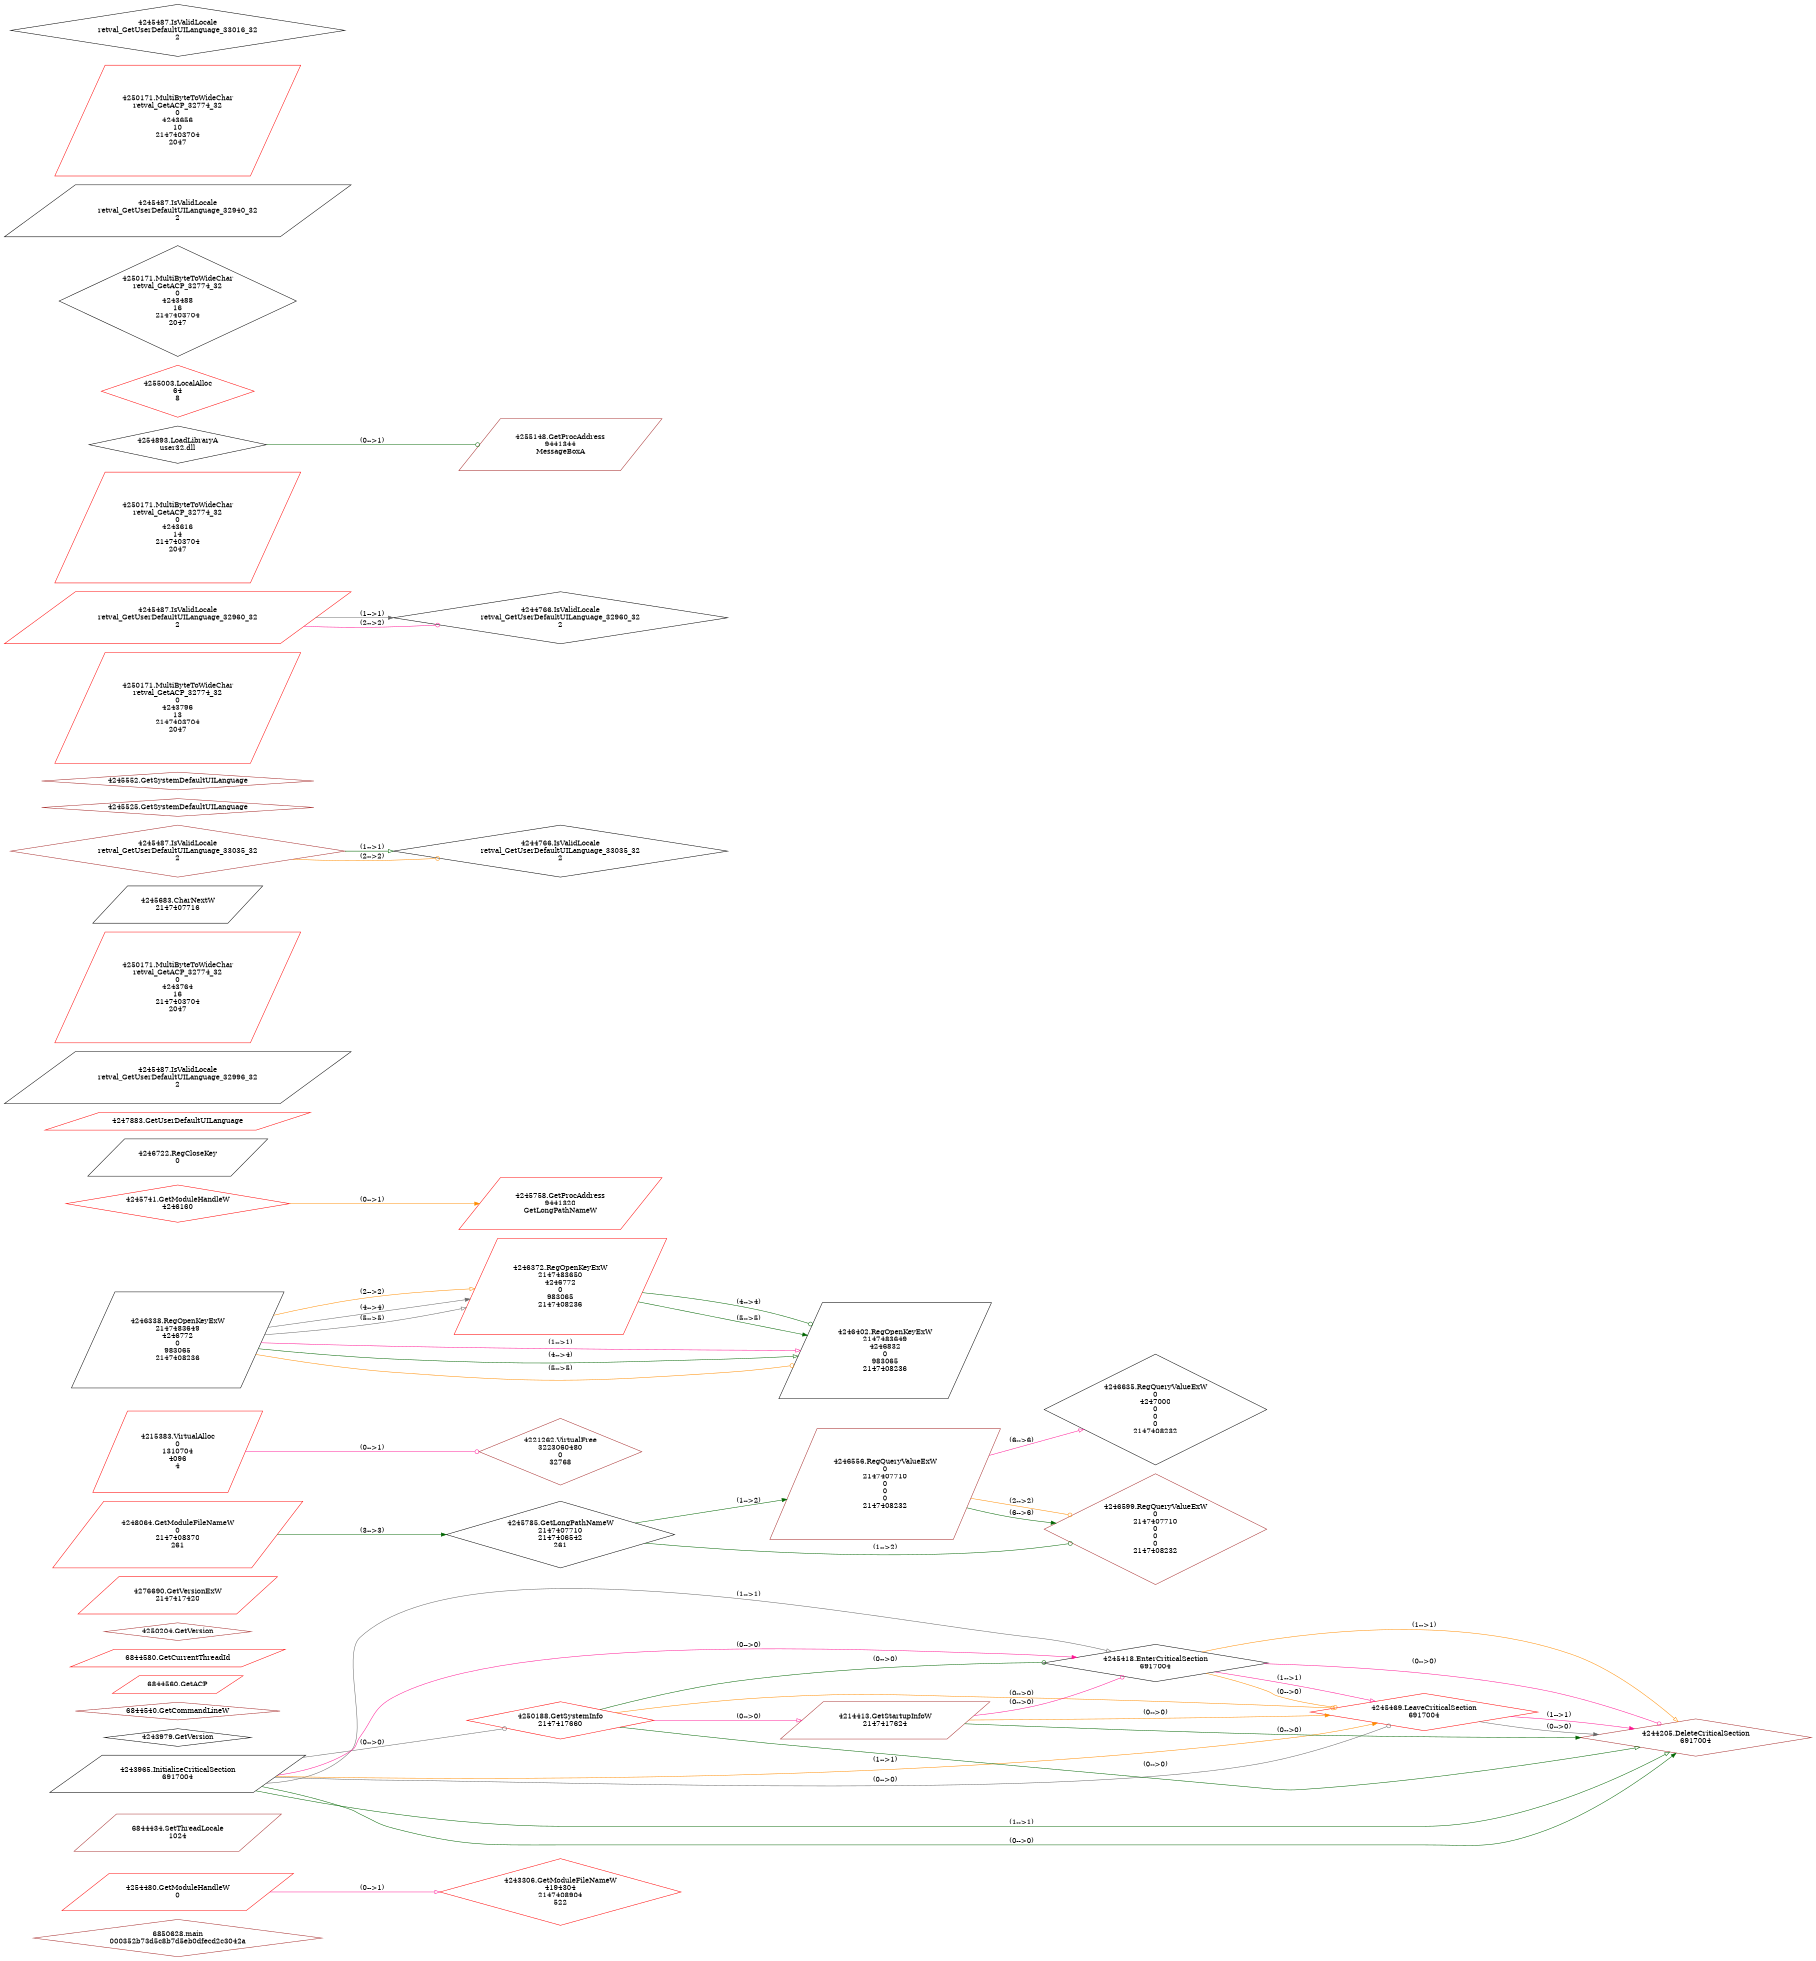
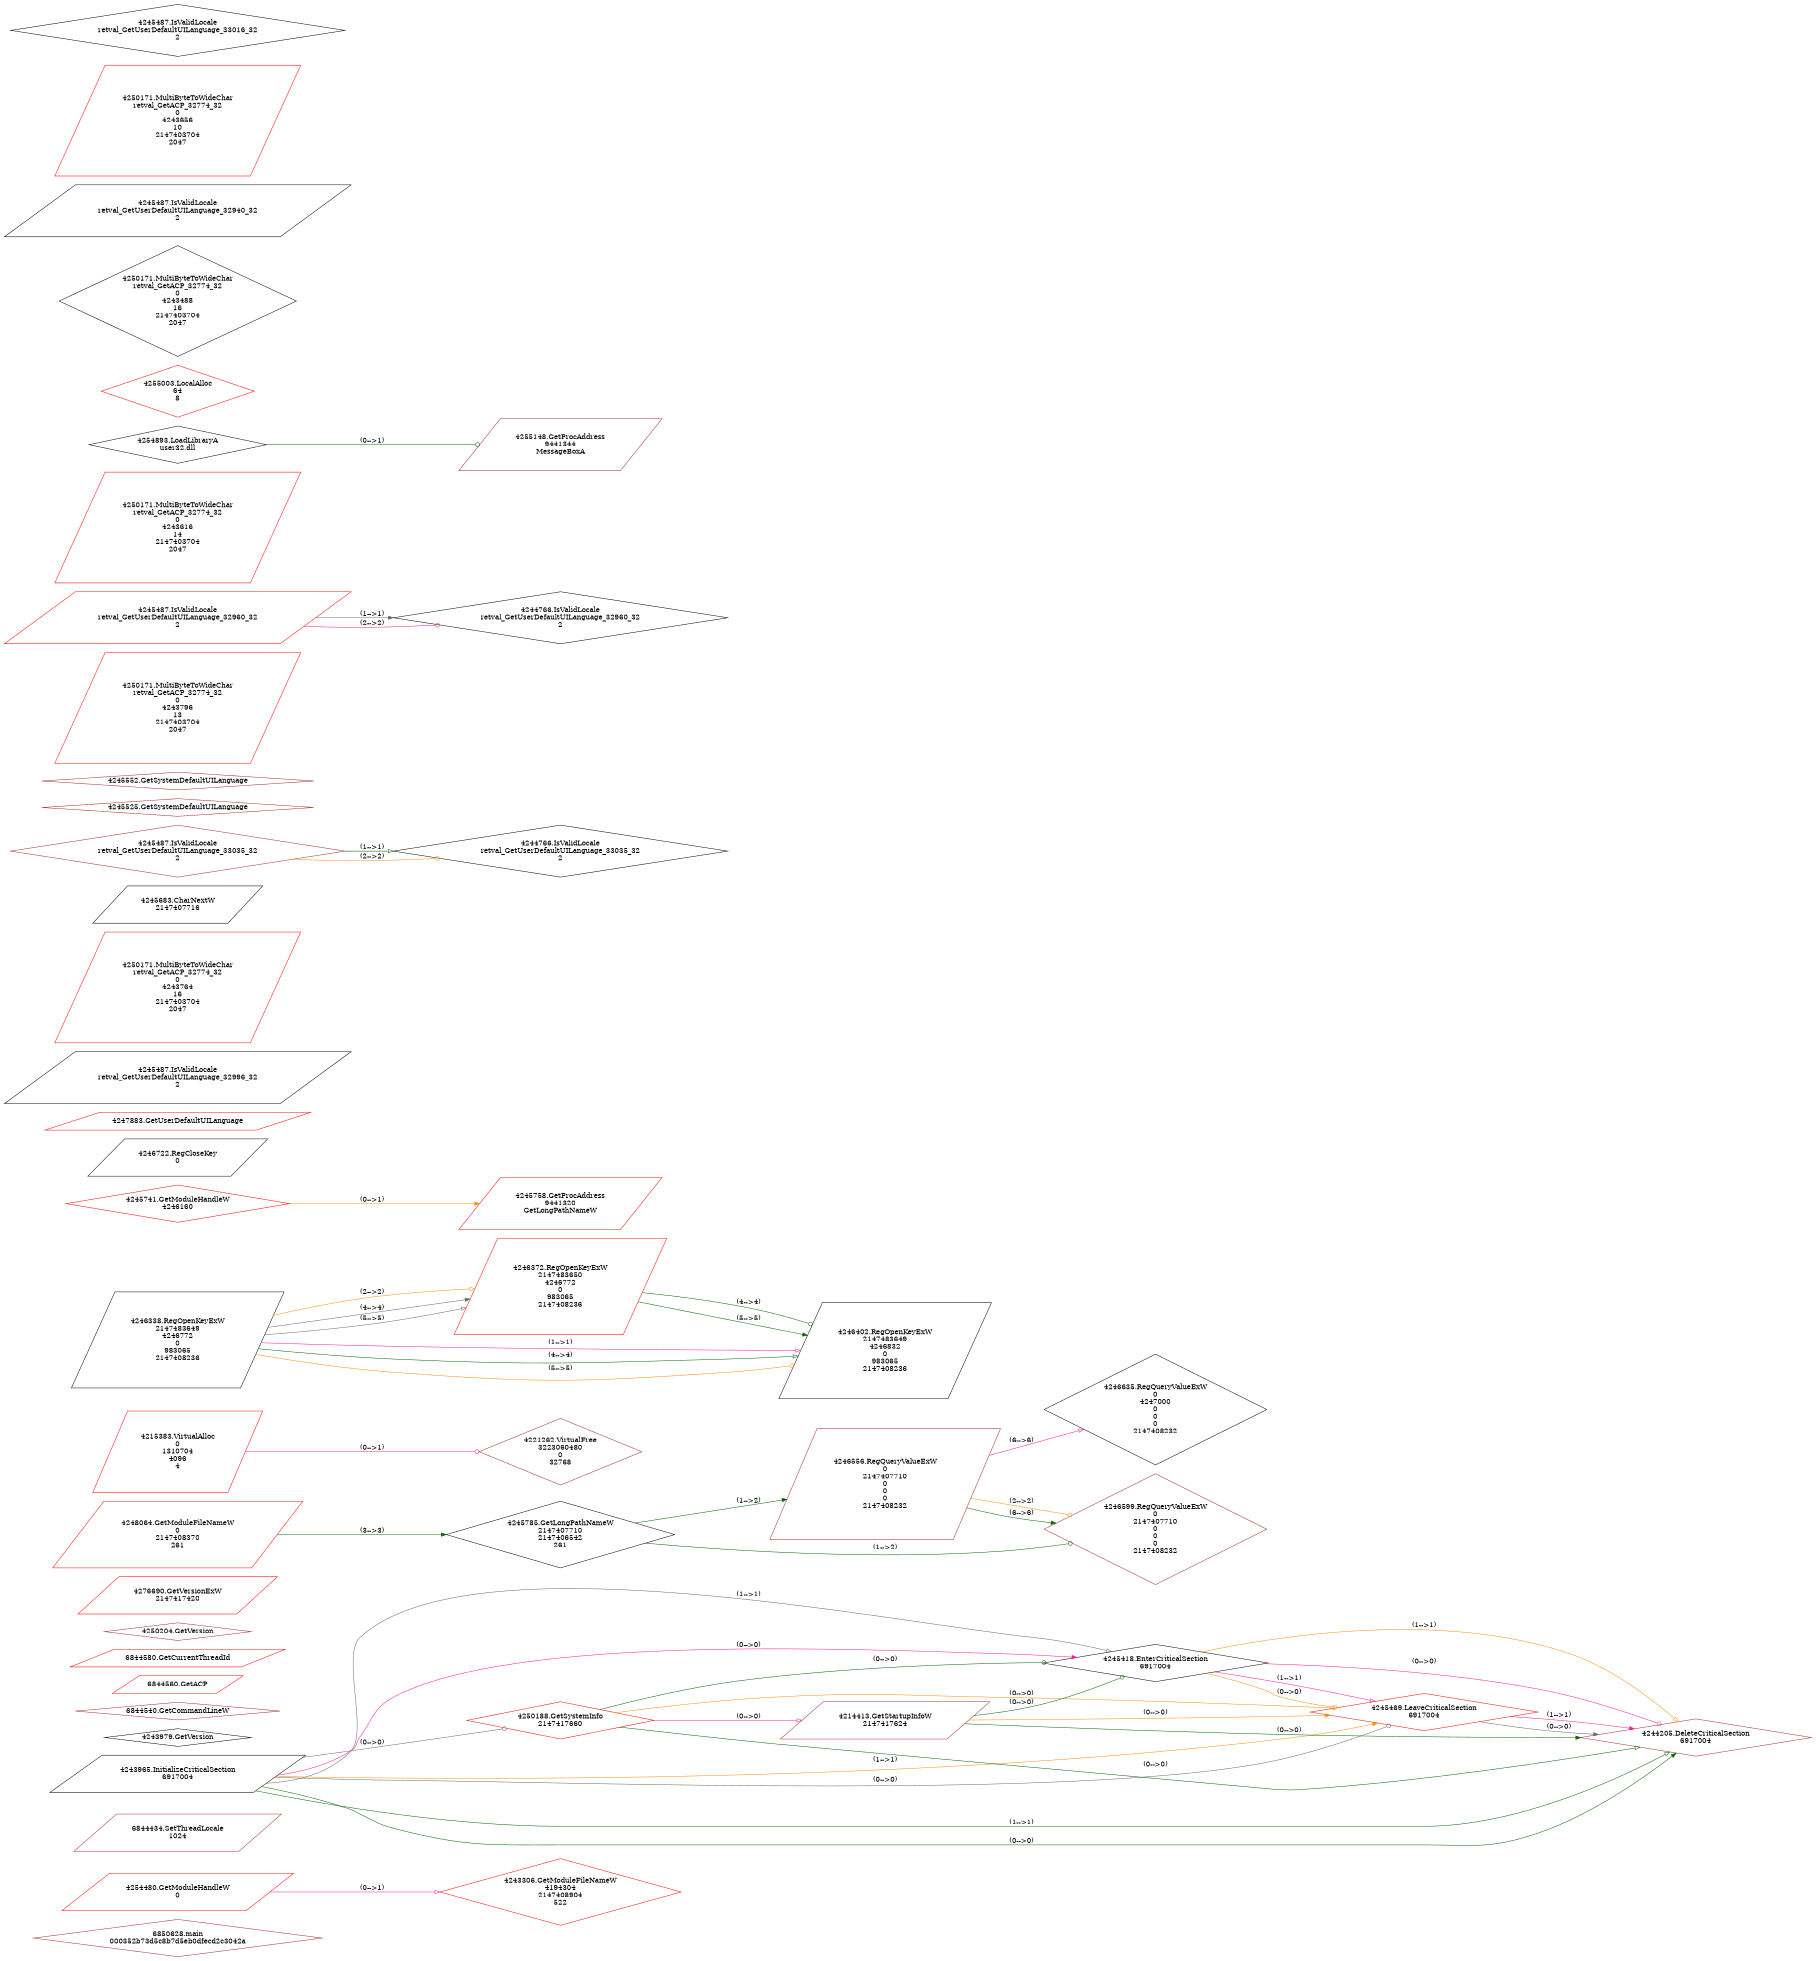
(1049, 1702) -> (1049, 1702)
